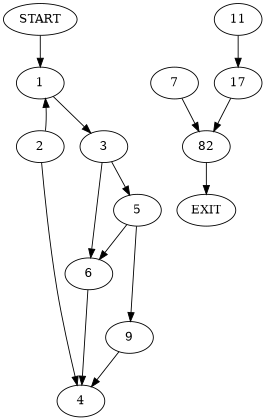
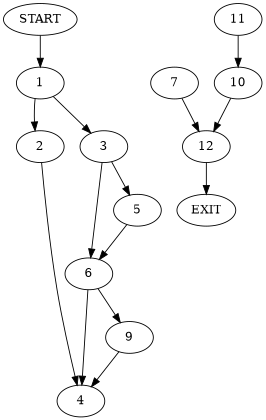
(238, 83) -> (238, 83)
(46, 119) -> (34, 110)
(206, 147) -> (206, 147)
(134, 269) -> (107, 302)
